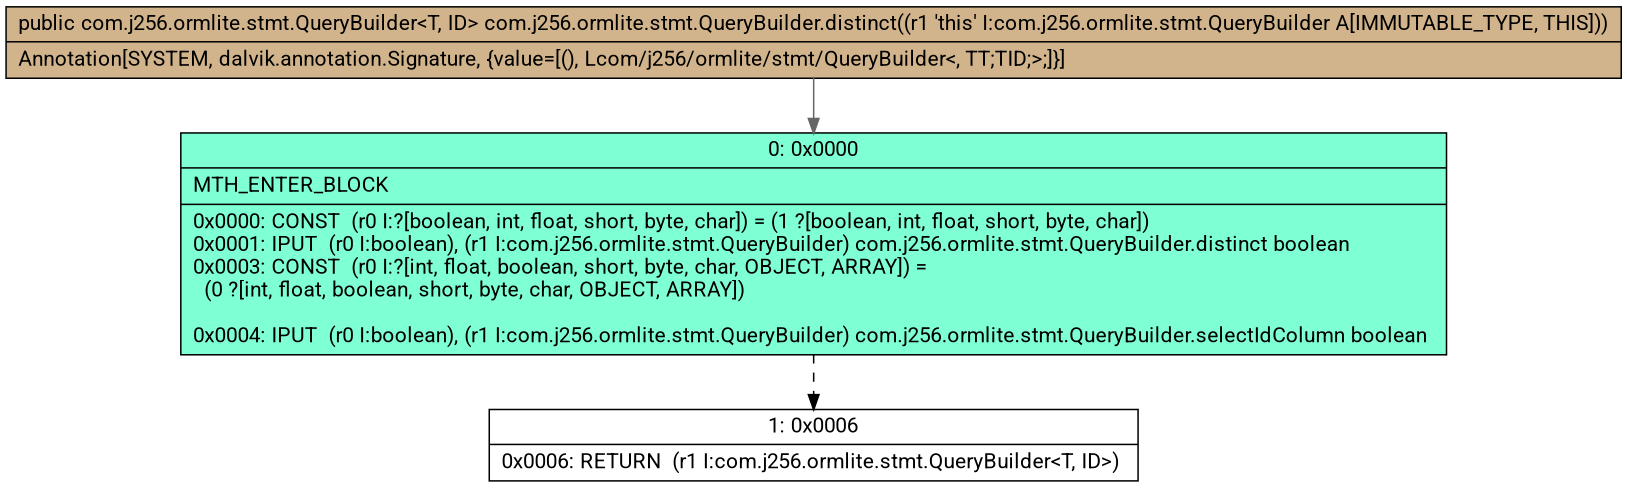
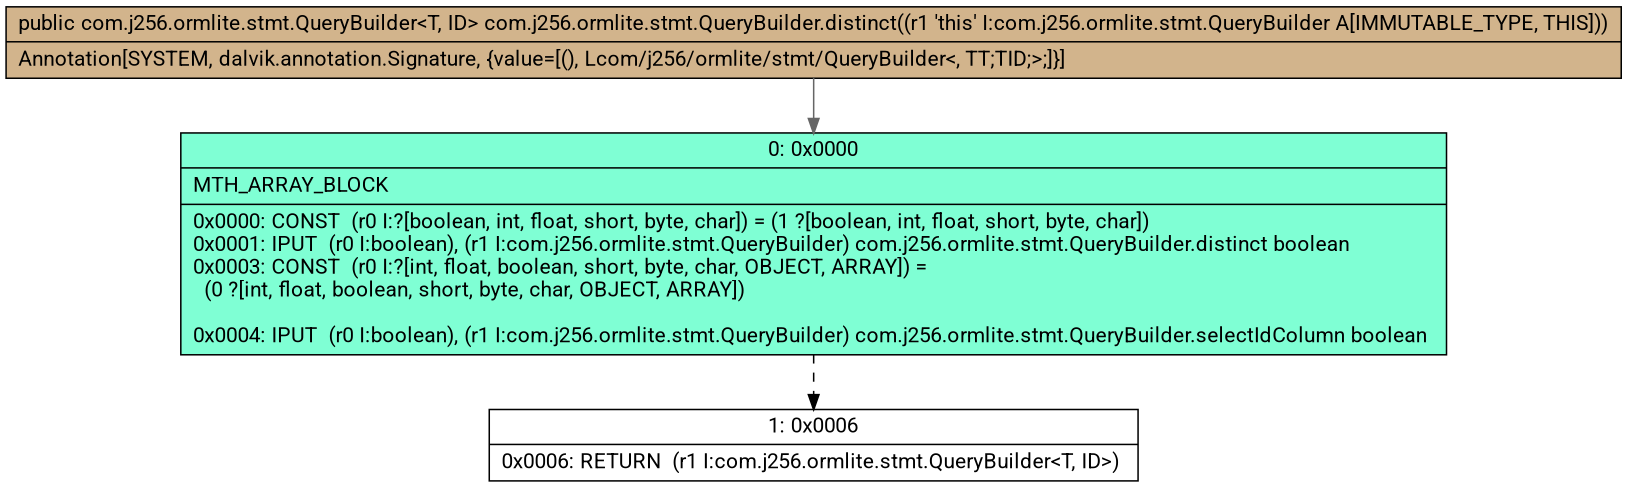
(292, 185) -> (292, 185)
